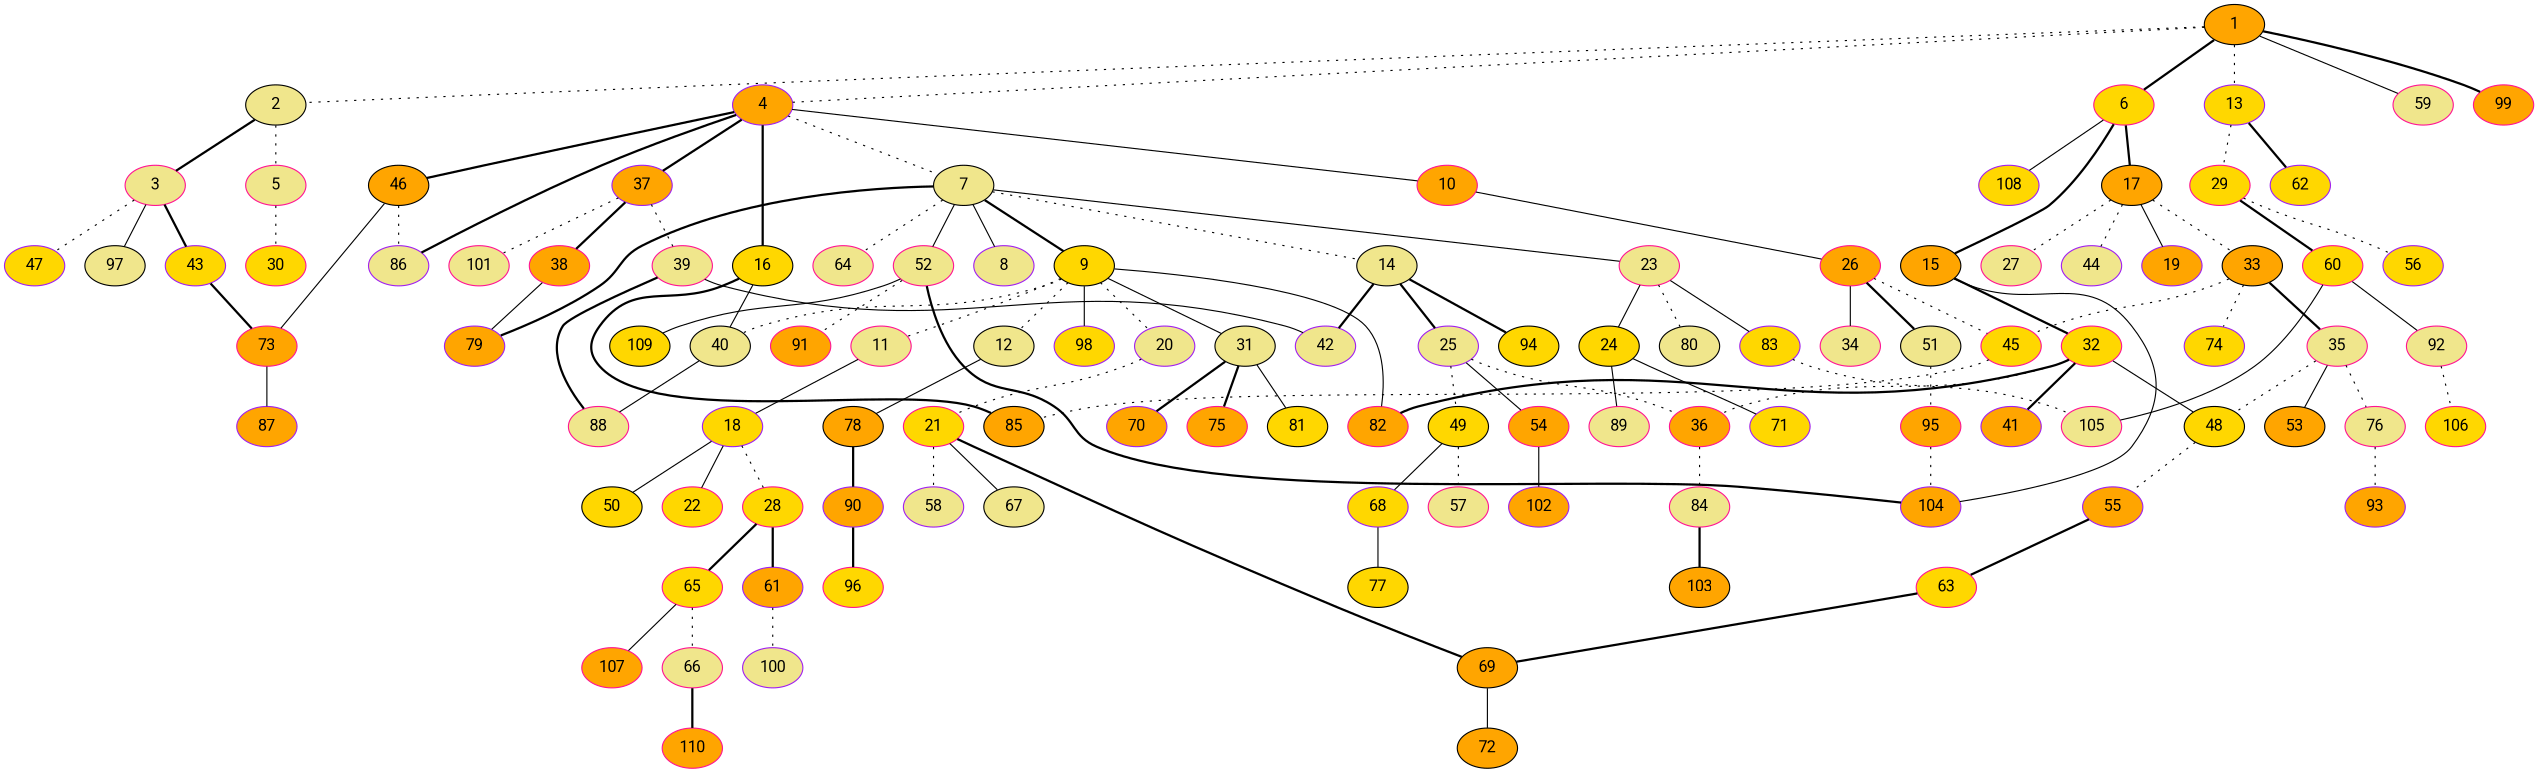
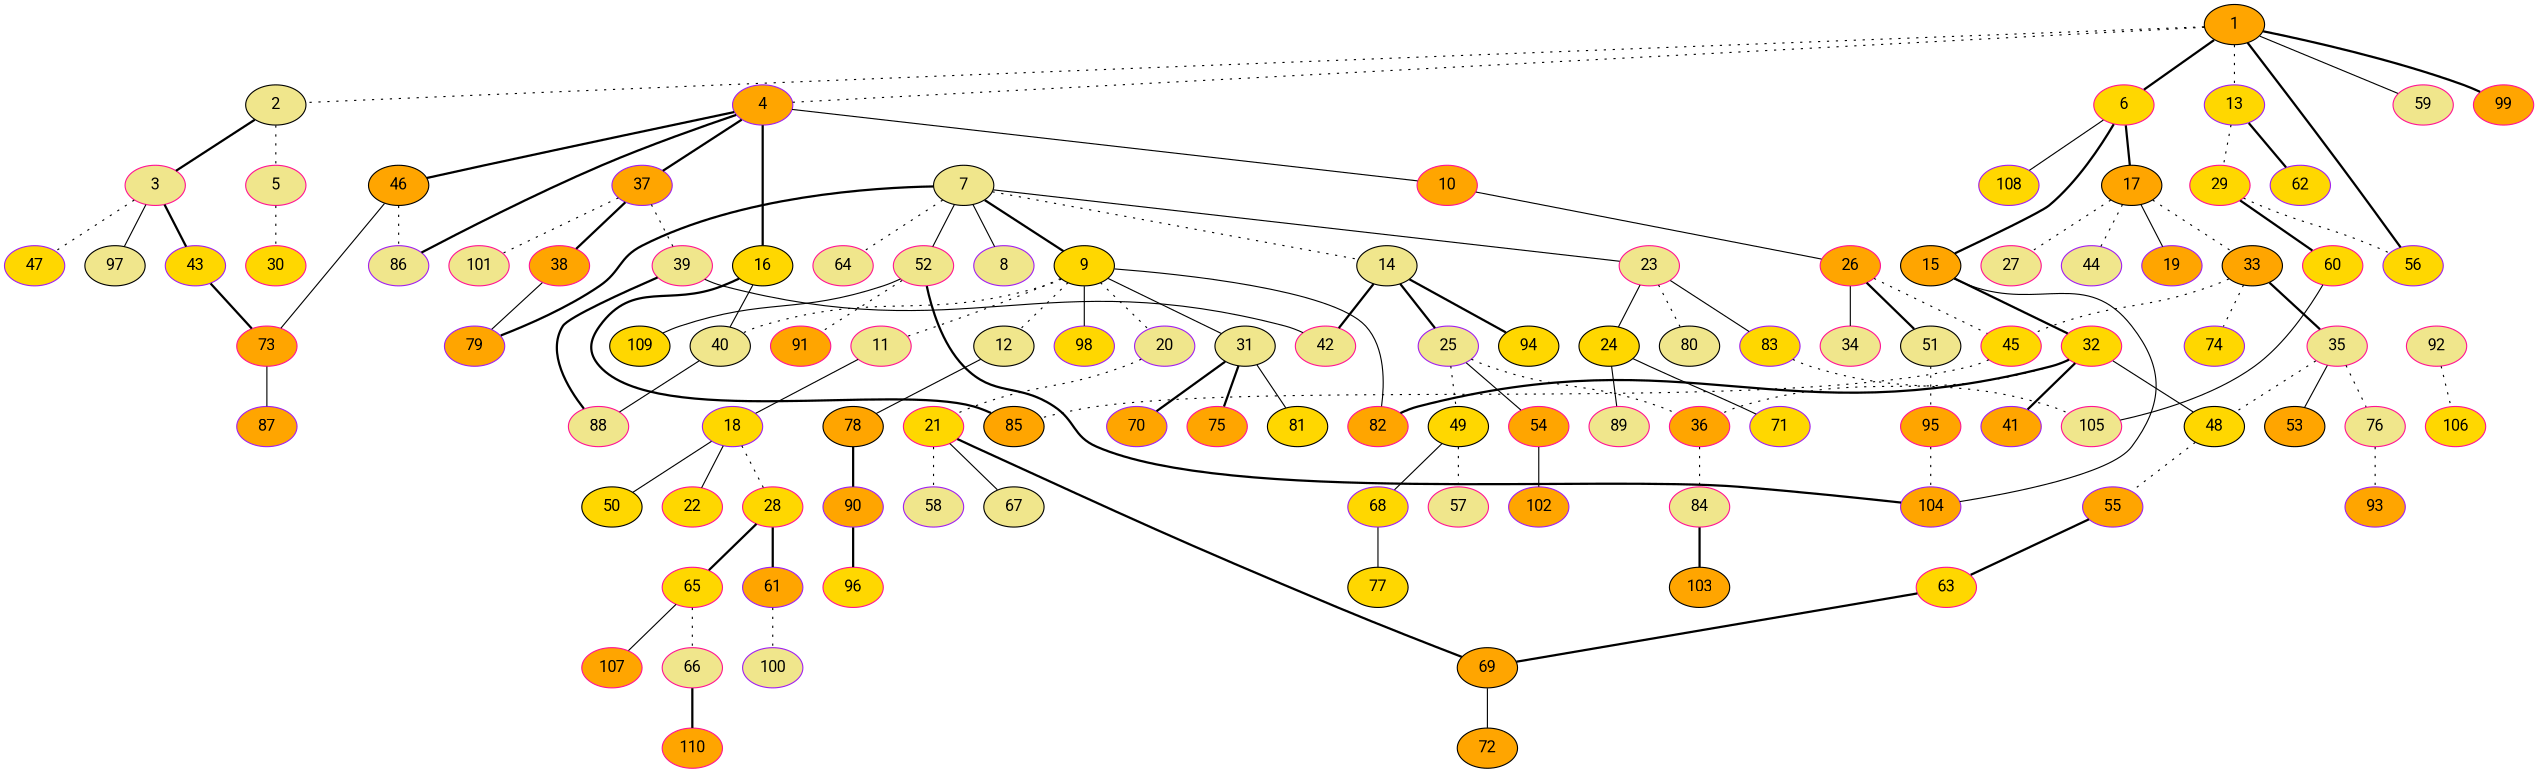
none -> (2325, 144)
(863, 145) -> none
(2385, 306) -> none
(1325, 346) -> (1325, 346)
